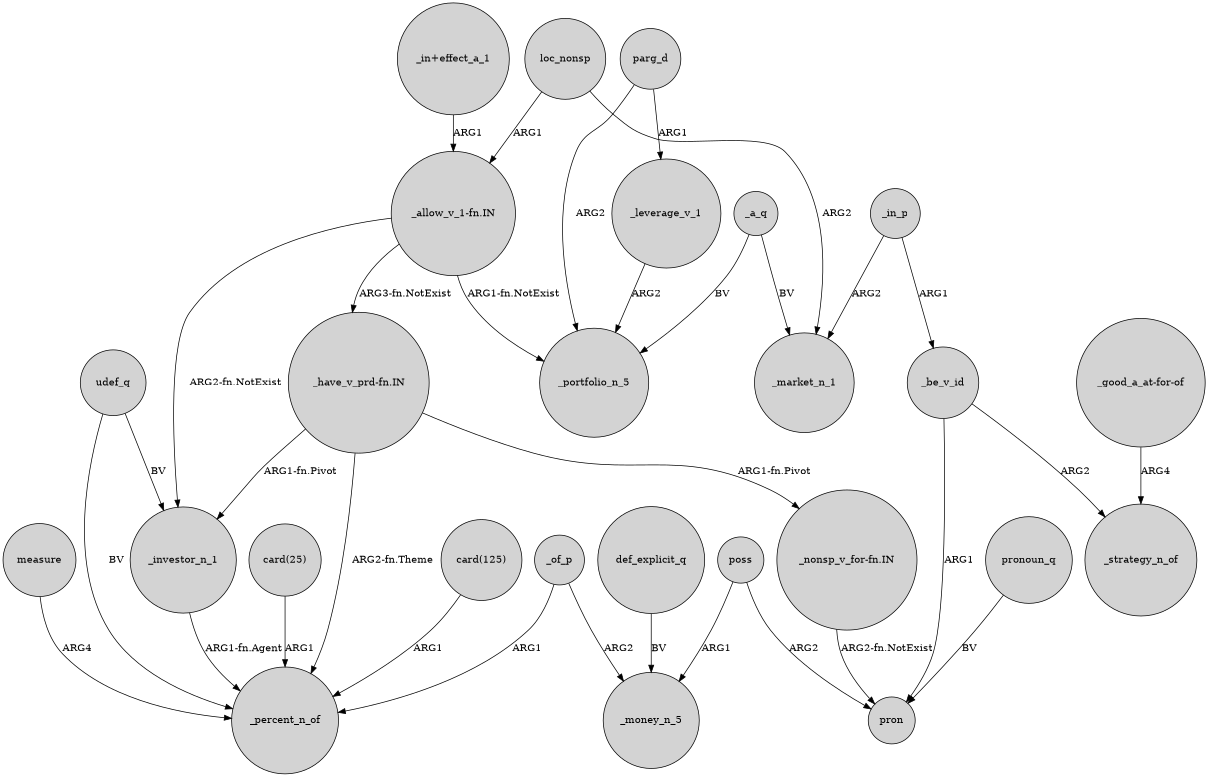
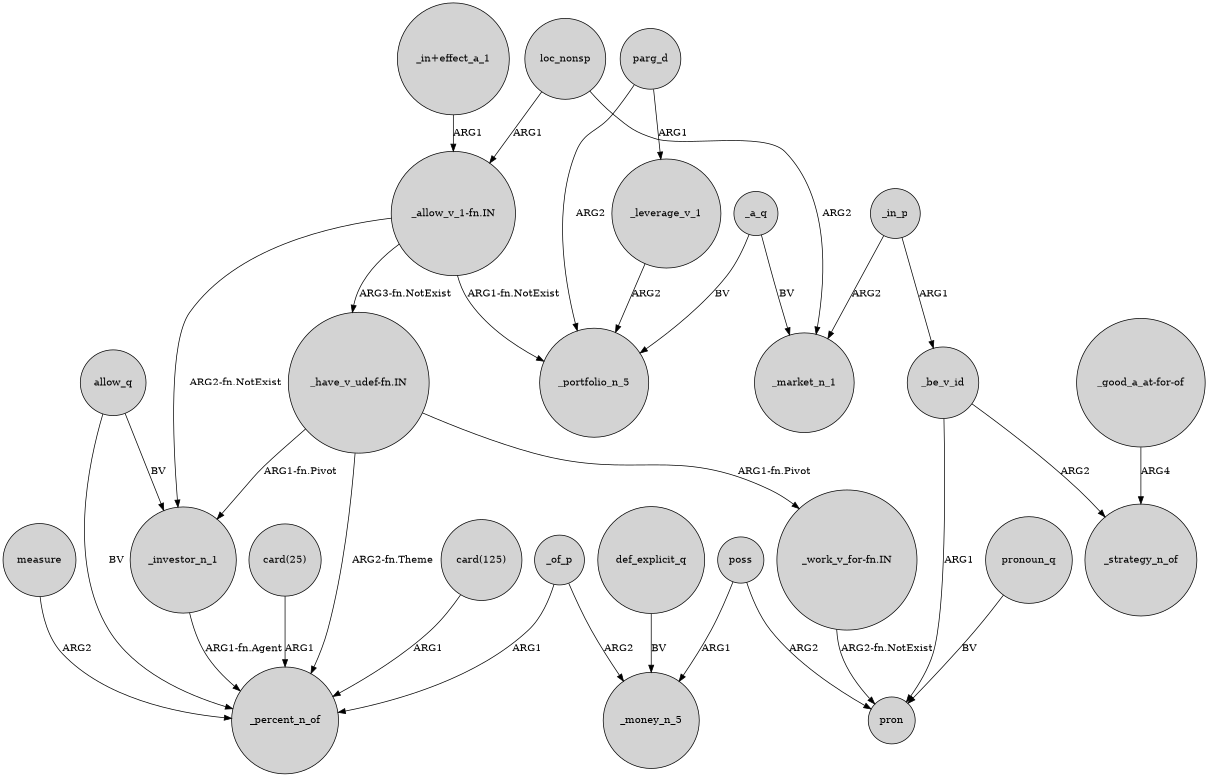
(113, 383) -> (113, 383)
(359, 383) -> (359, 383)
(847, 560) -> (847, 560)
(77, 648) -> (77, 648)
